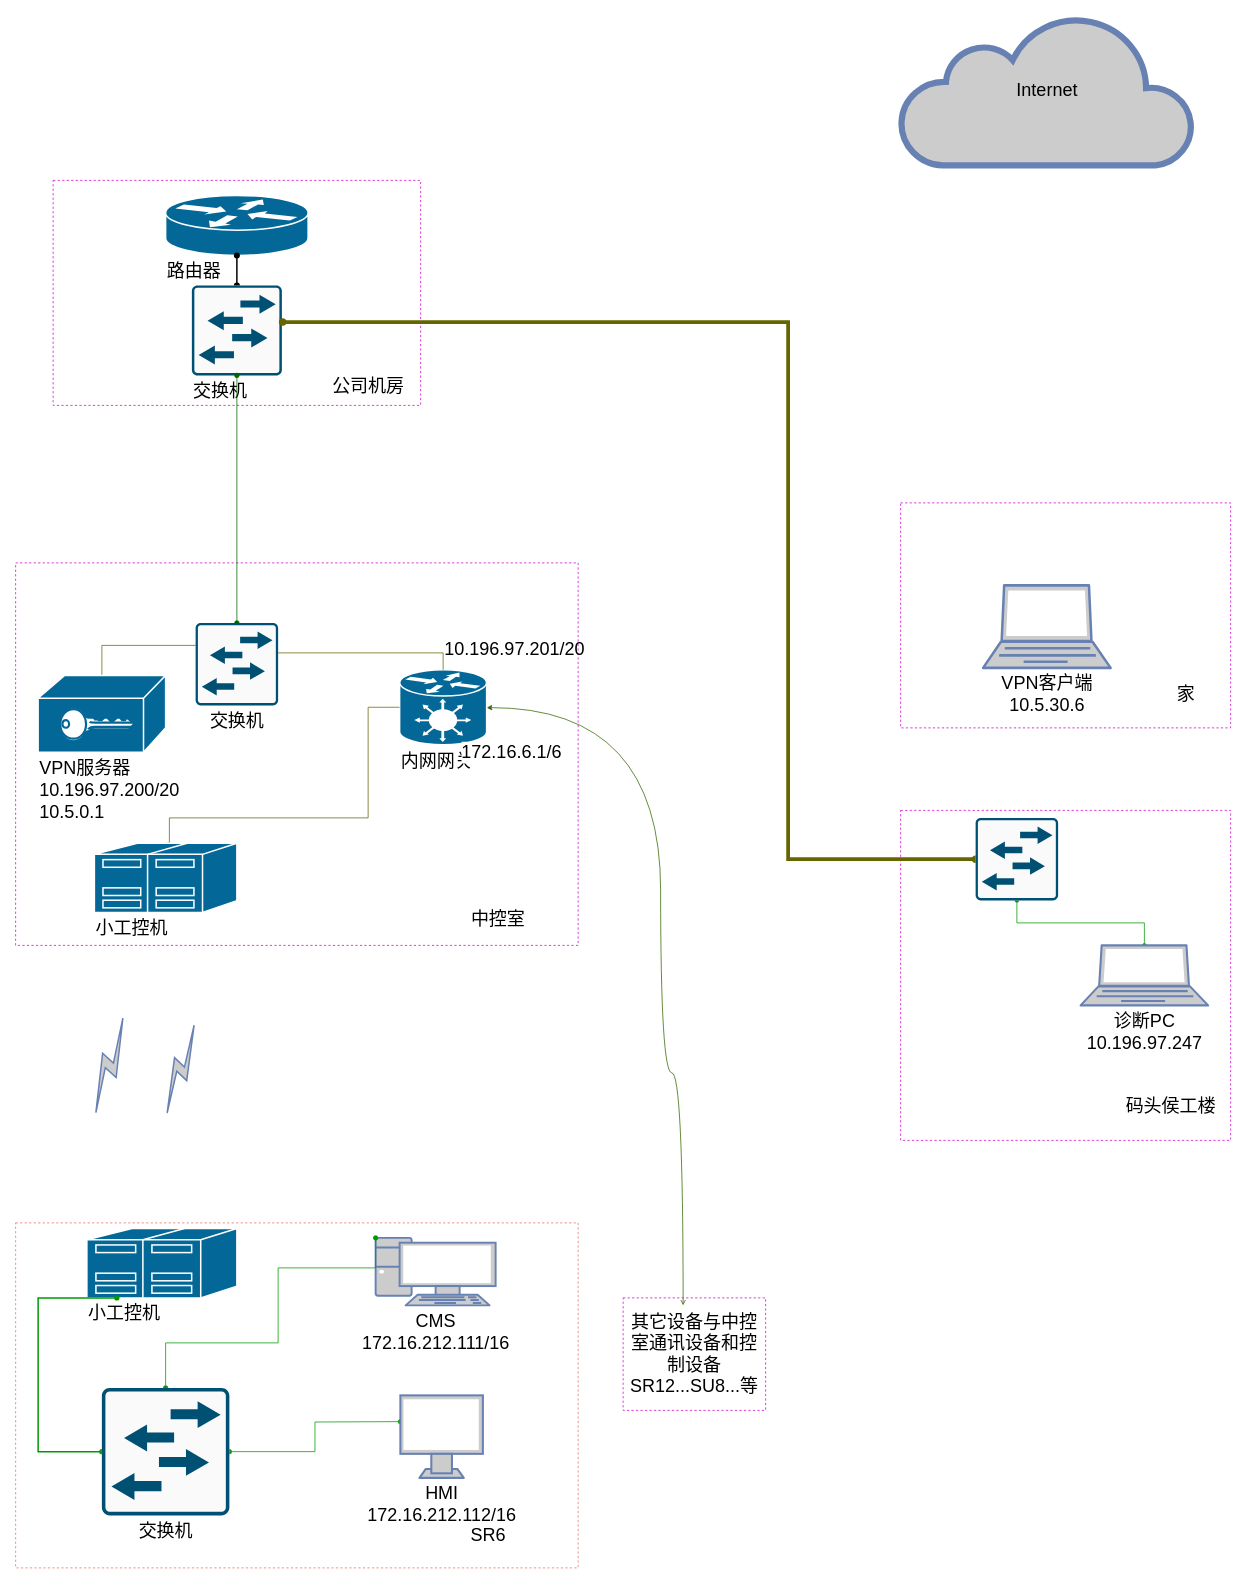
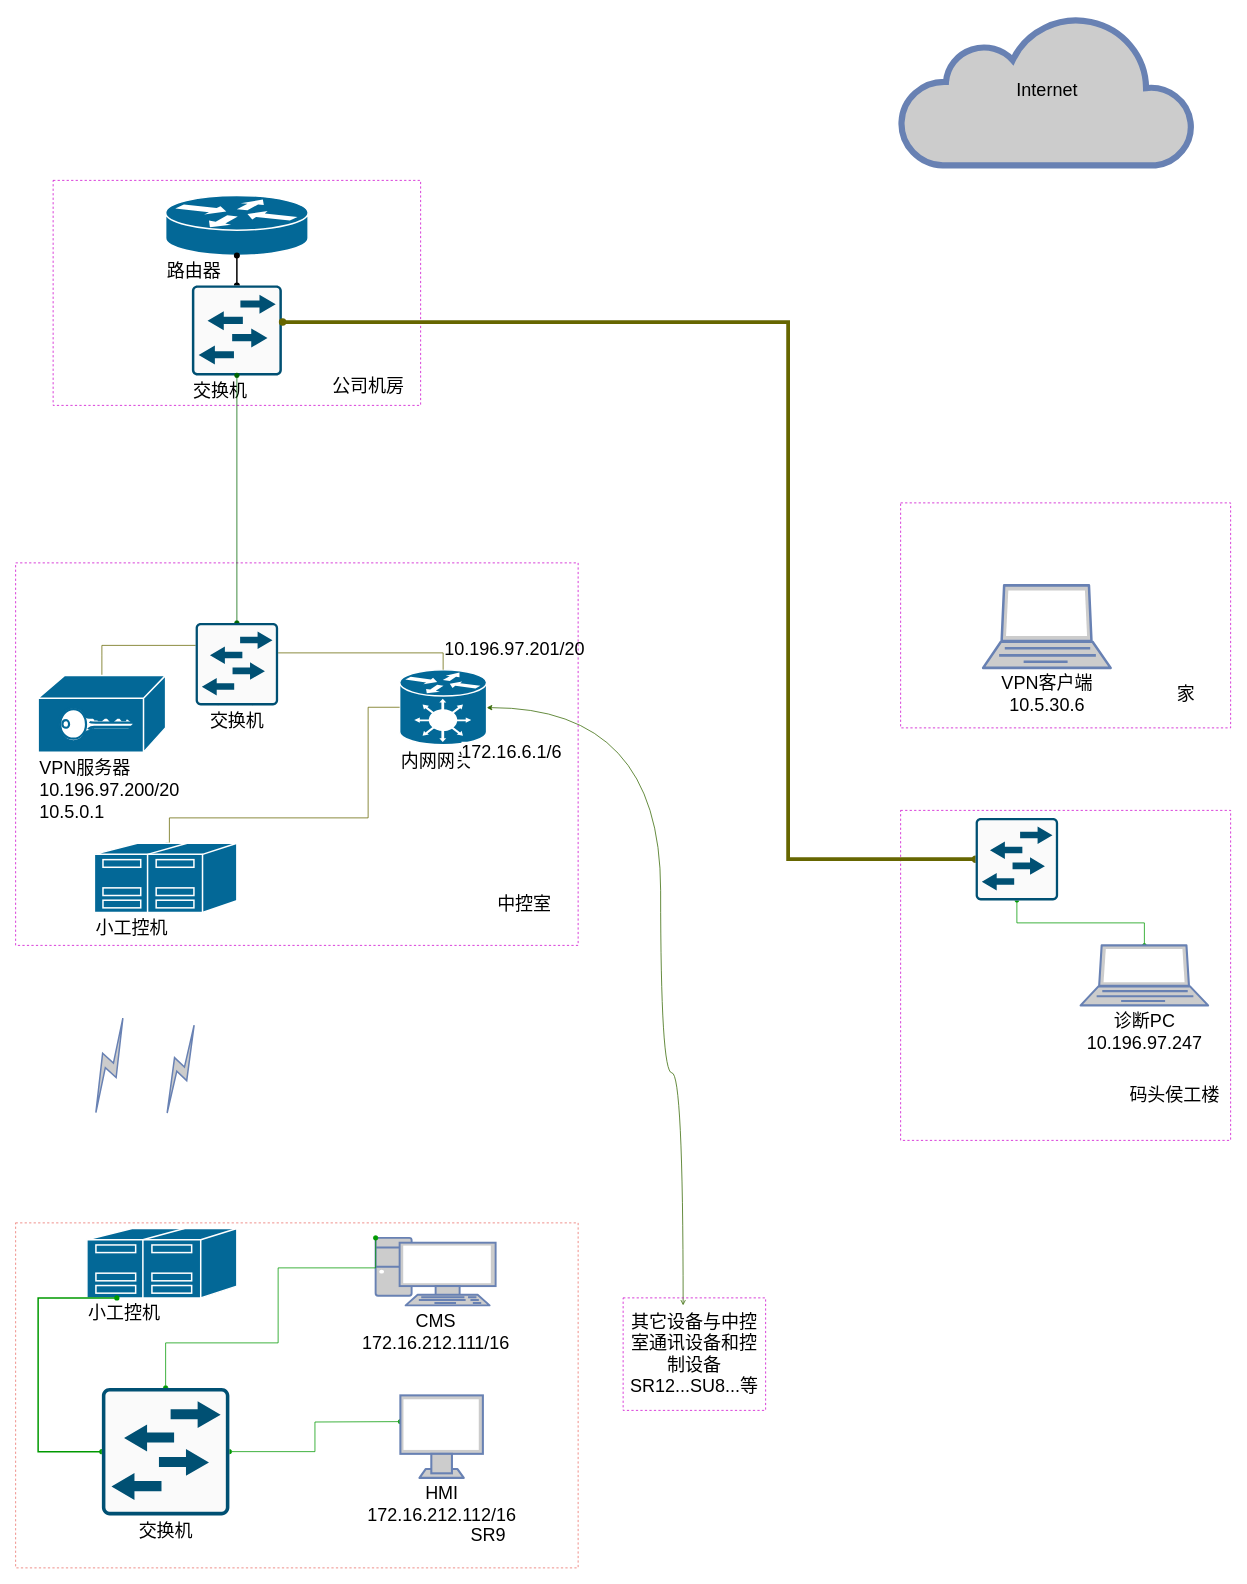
(498, 919) -> (524, 904)
(1170, 1107) -> (1174, 1095)
(488, 1536) -> (488, 1536)
